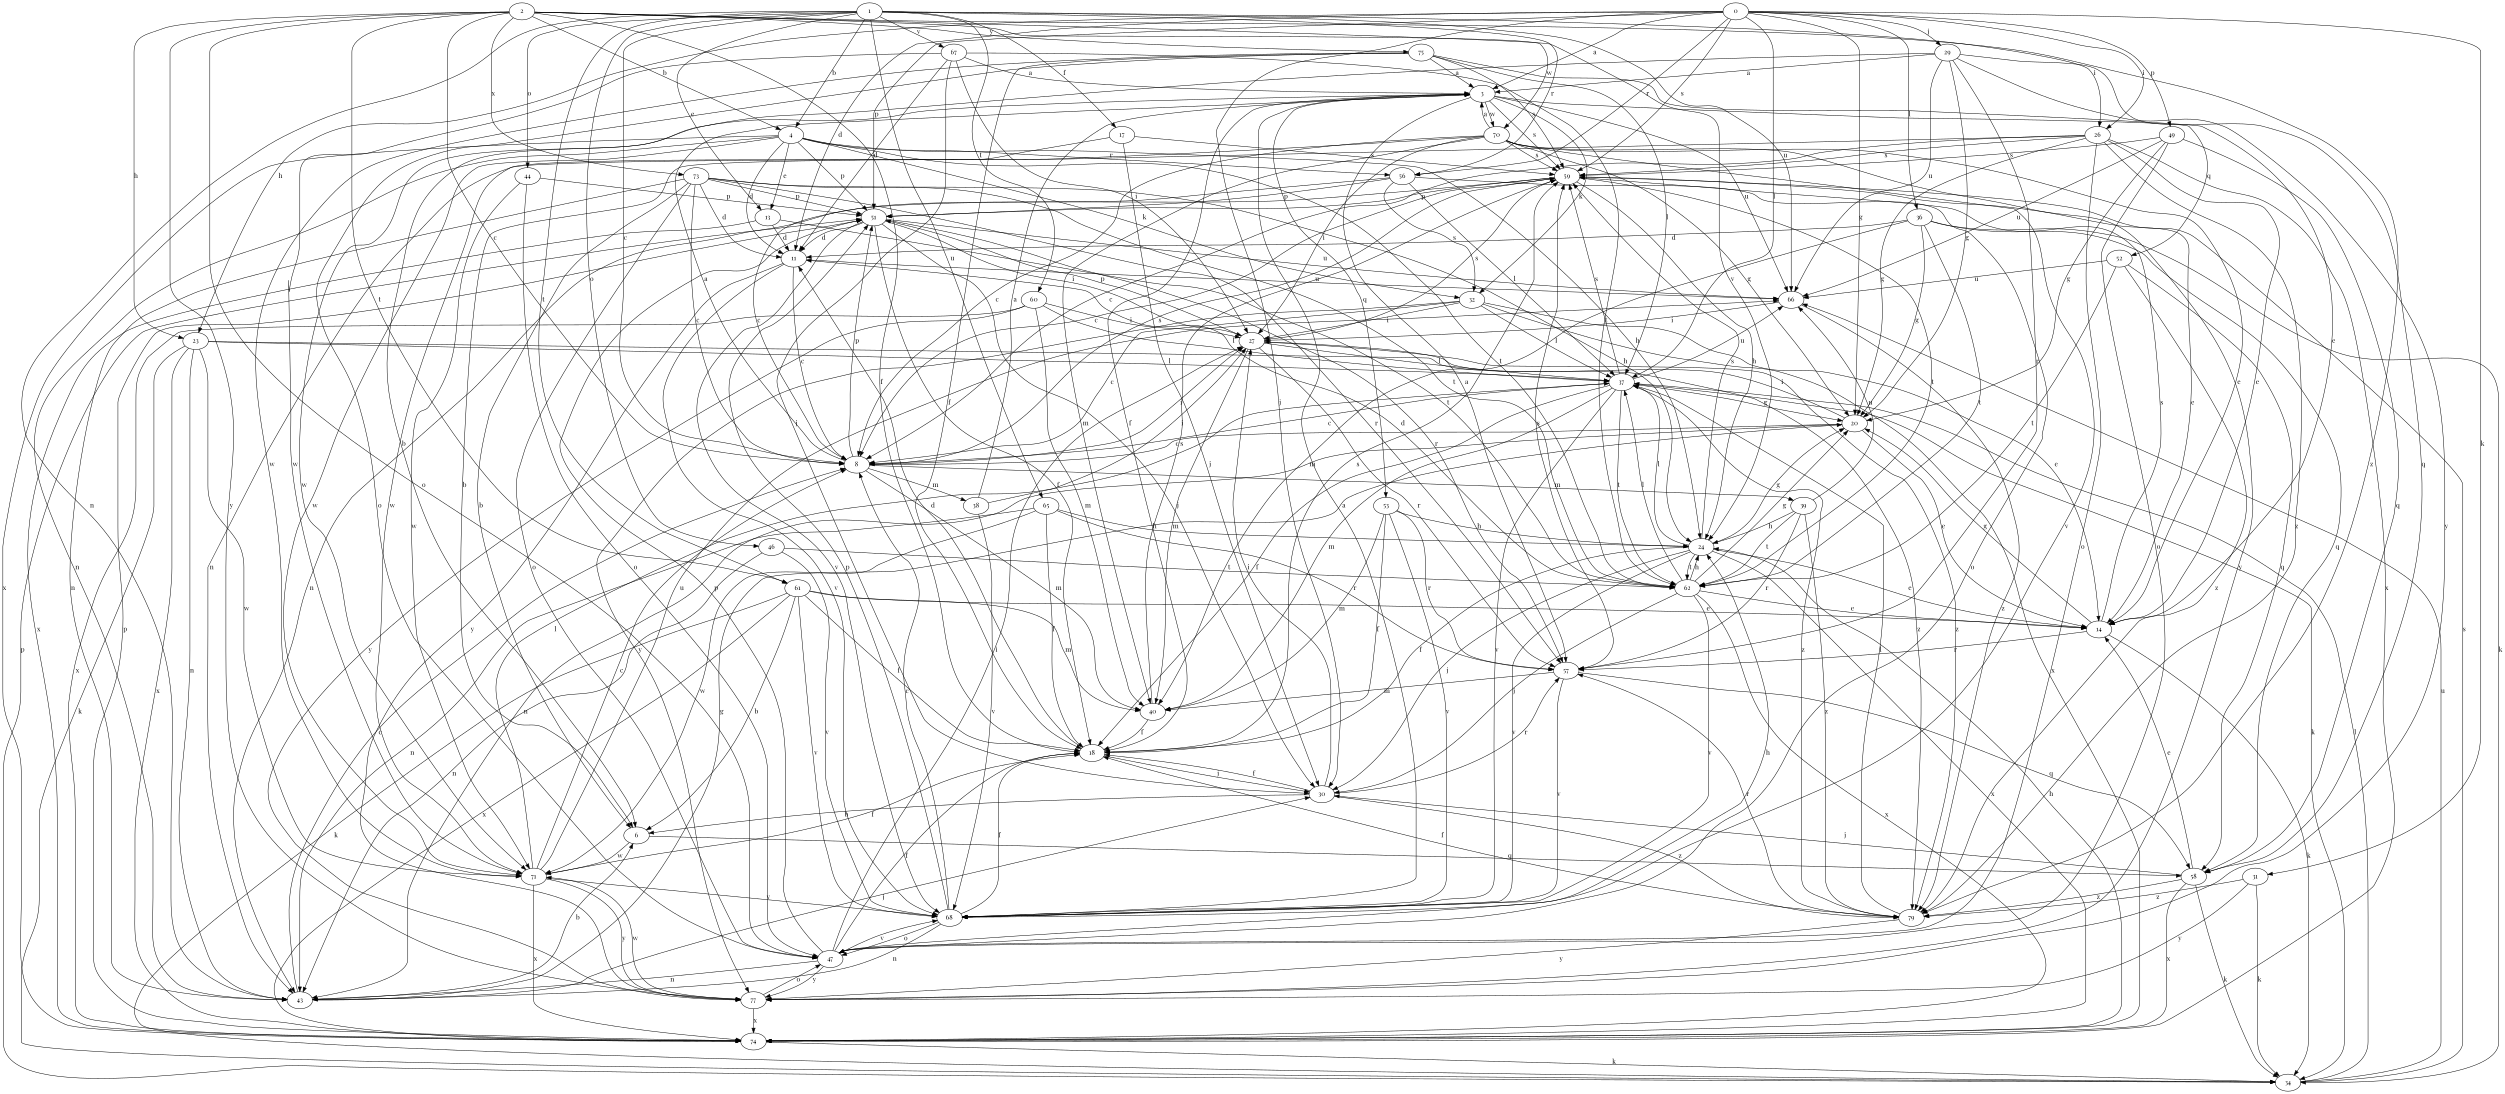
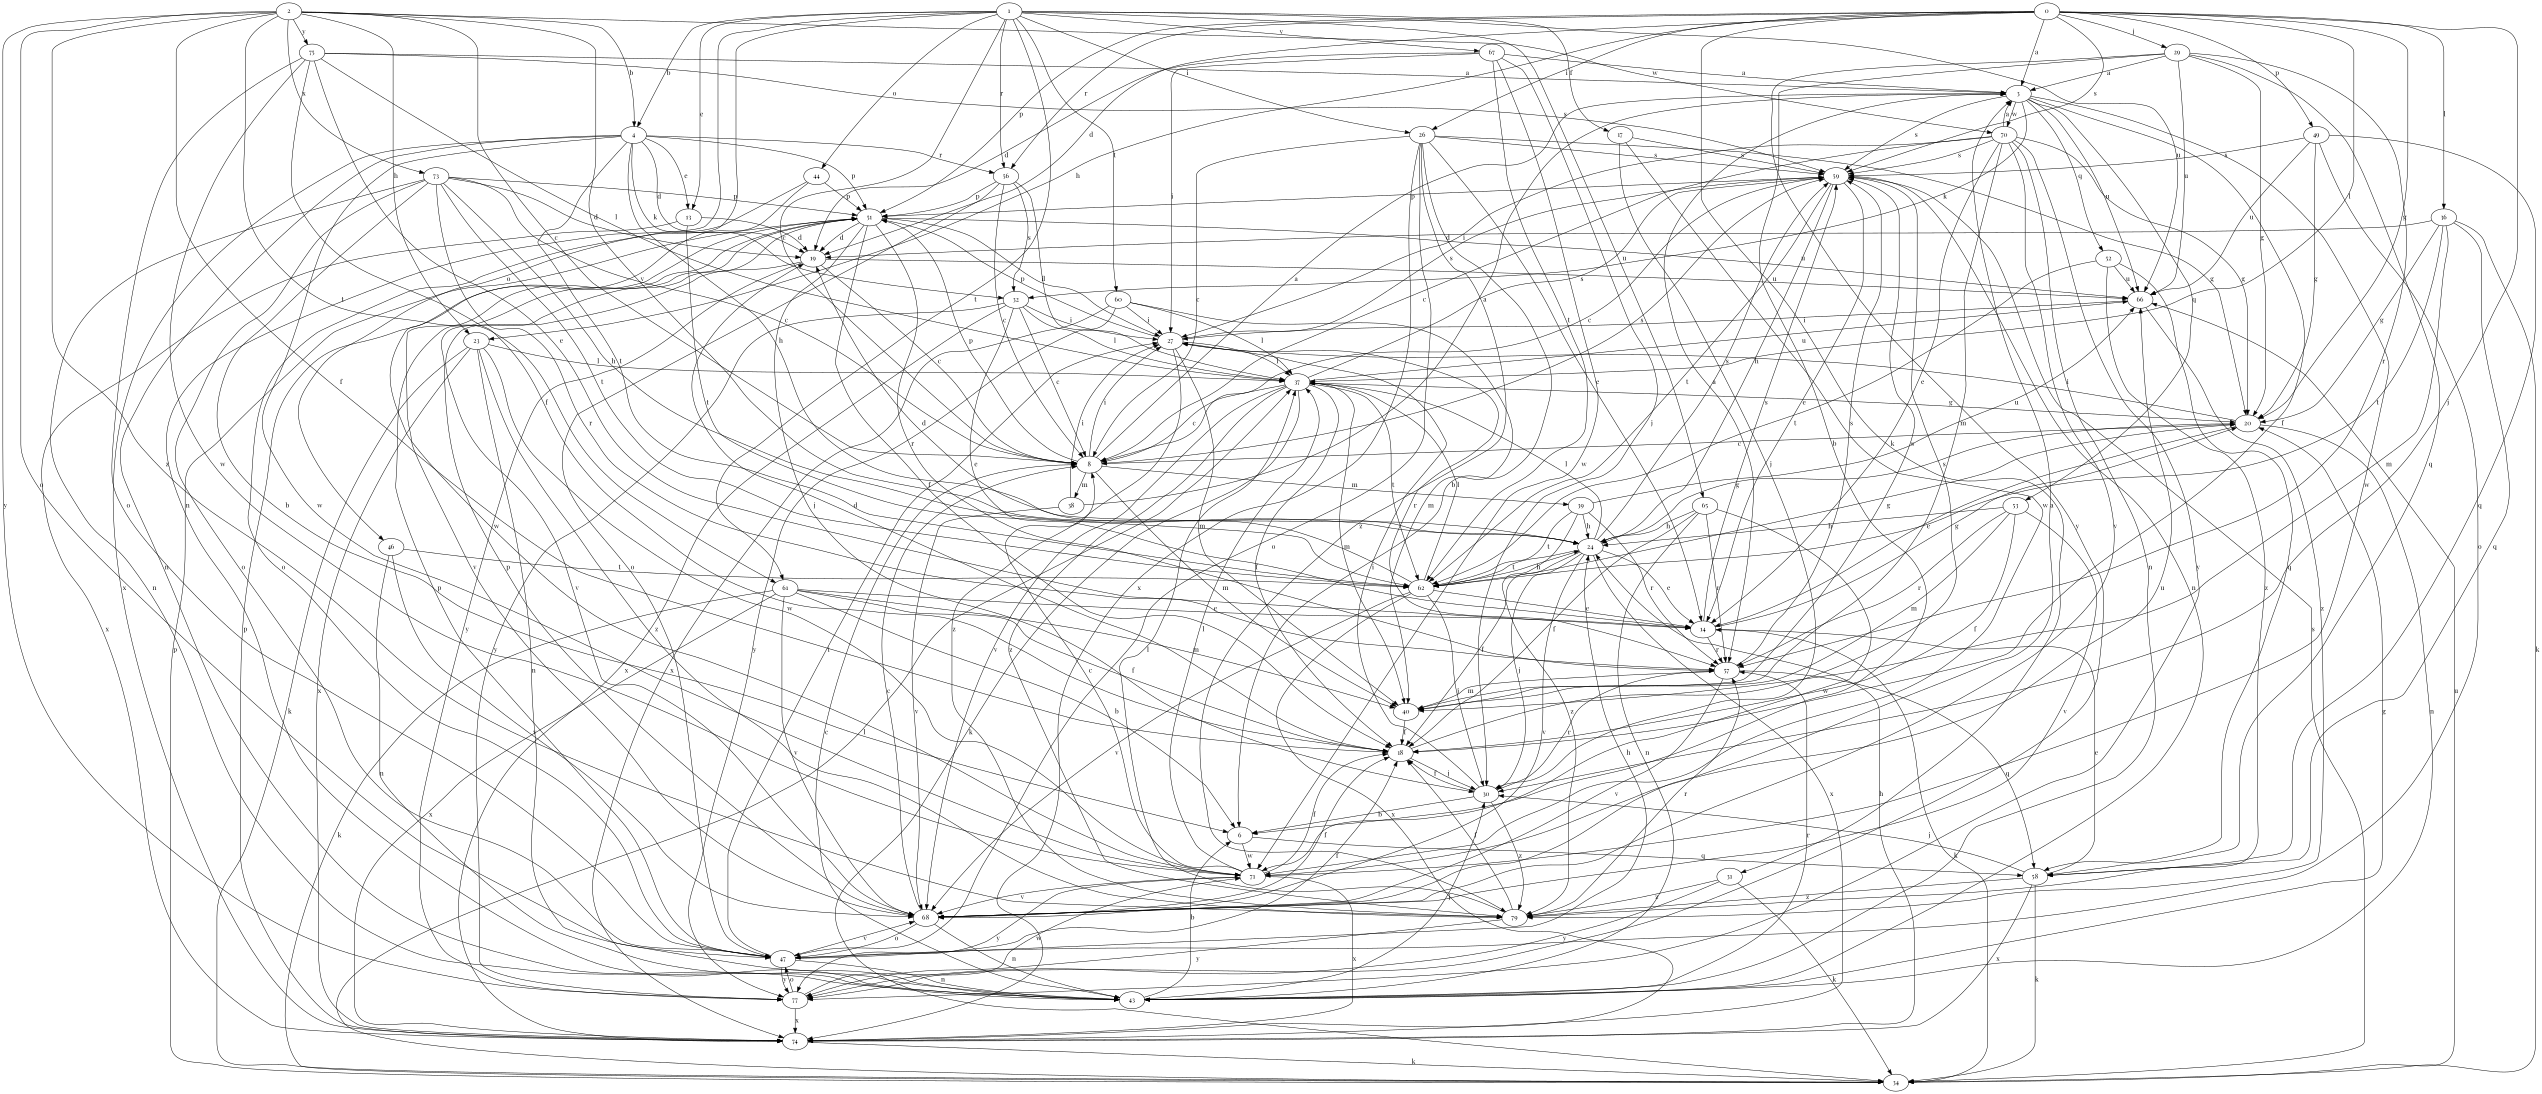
(794, 259) -> (813, 259)
none -> (1687, 974)
